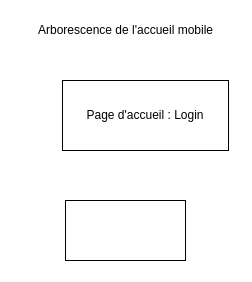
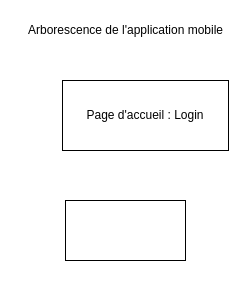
(126, 31) -> (126, 31)
